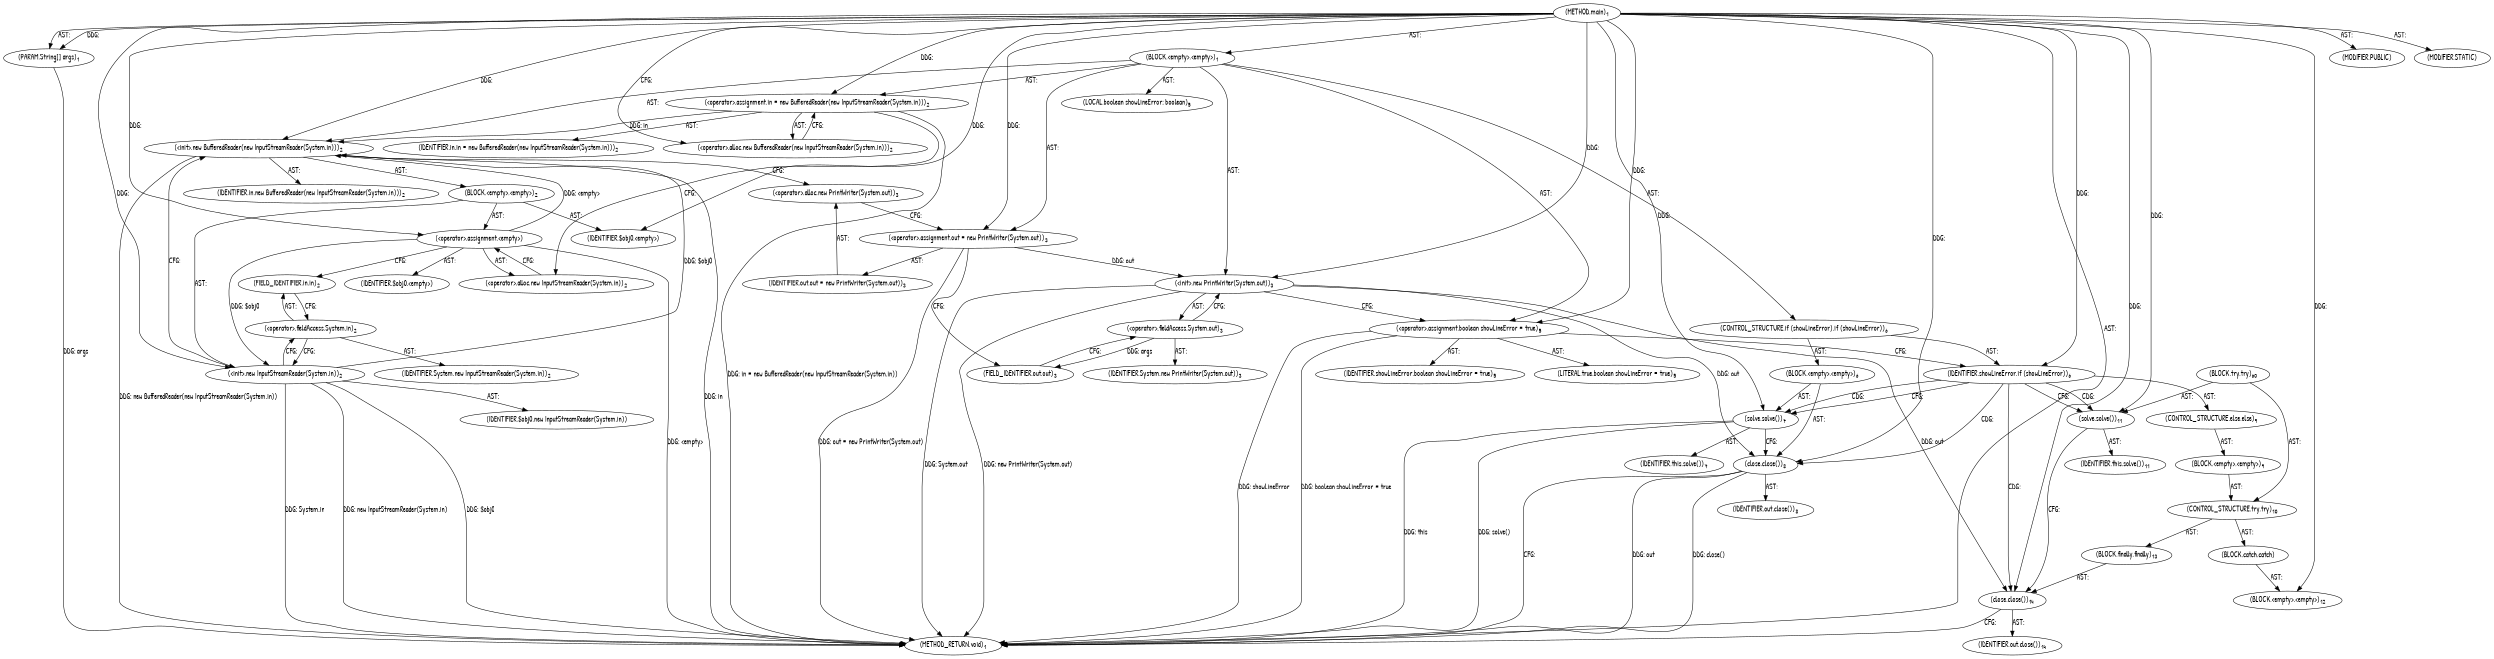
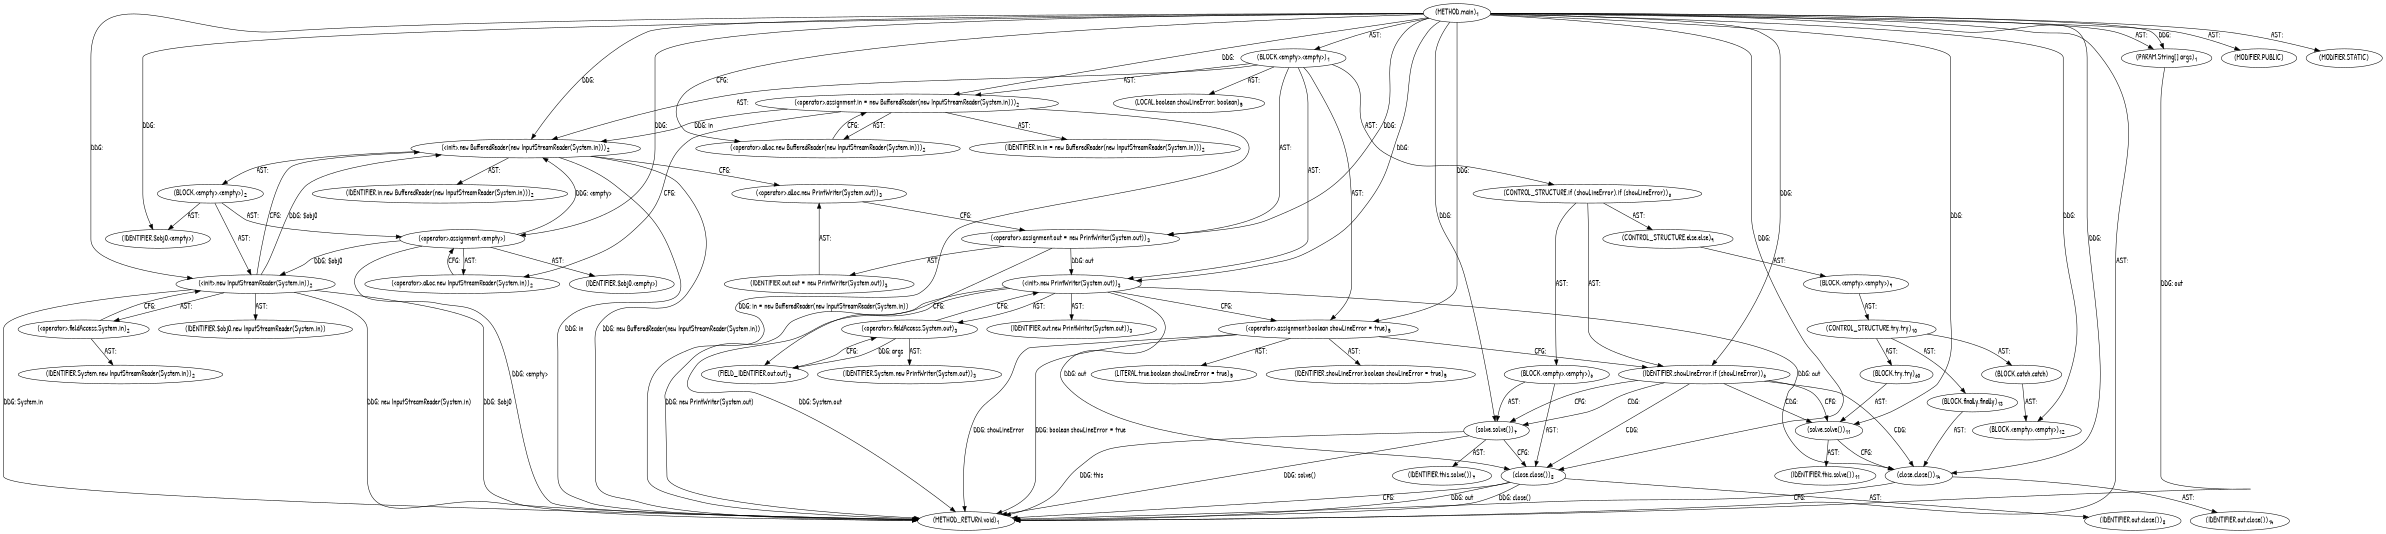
(287, 284) -> none
none -> (1072, 329)
(76, 352) -> (2172, 284)
(292, 352) -> (187, 307)
(2154, 381) -> (1626, 215)
(2288, 440) -> (1883, 350)
(819, 444) -> none
